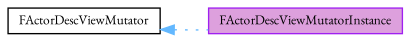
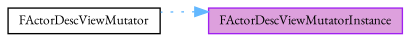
(191, 30) -> (178, 12)
